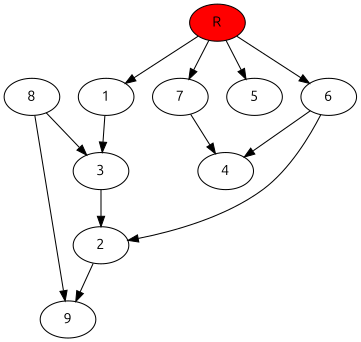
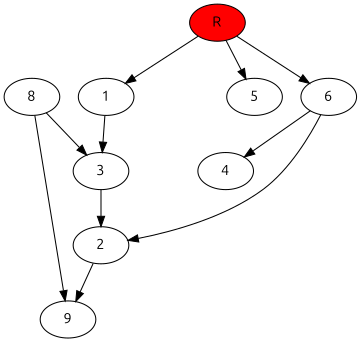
(180, 97) -> none
